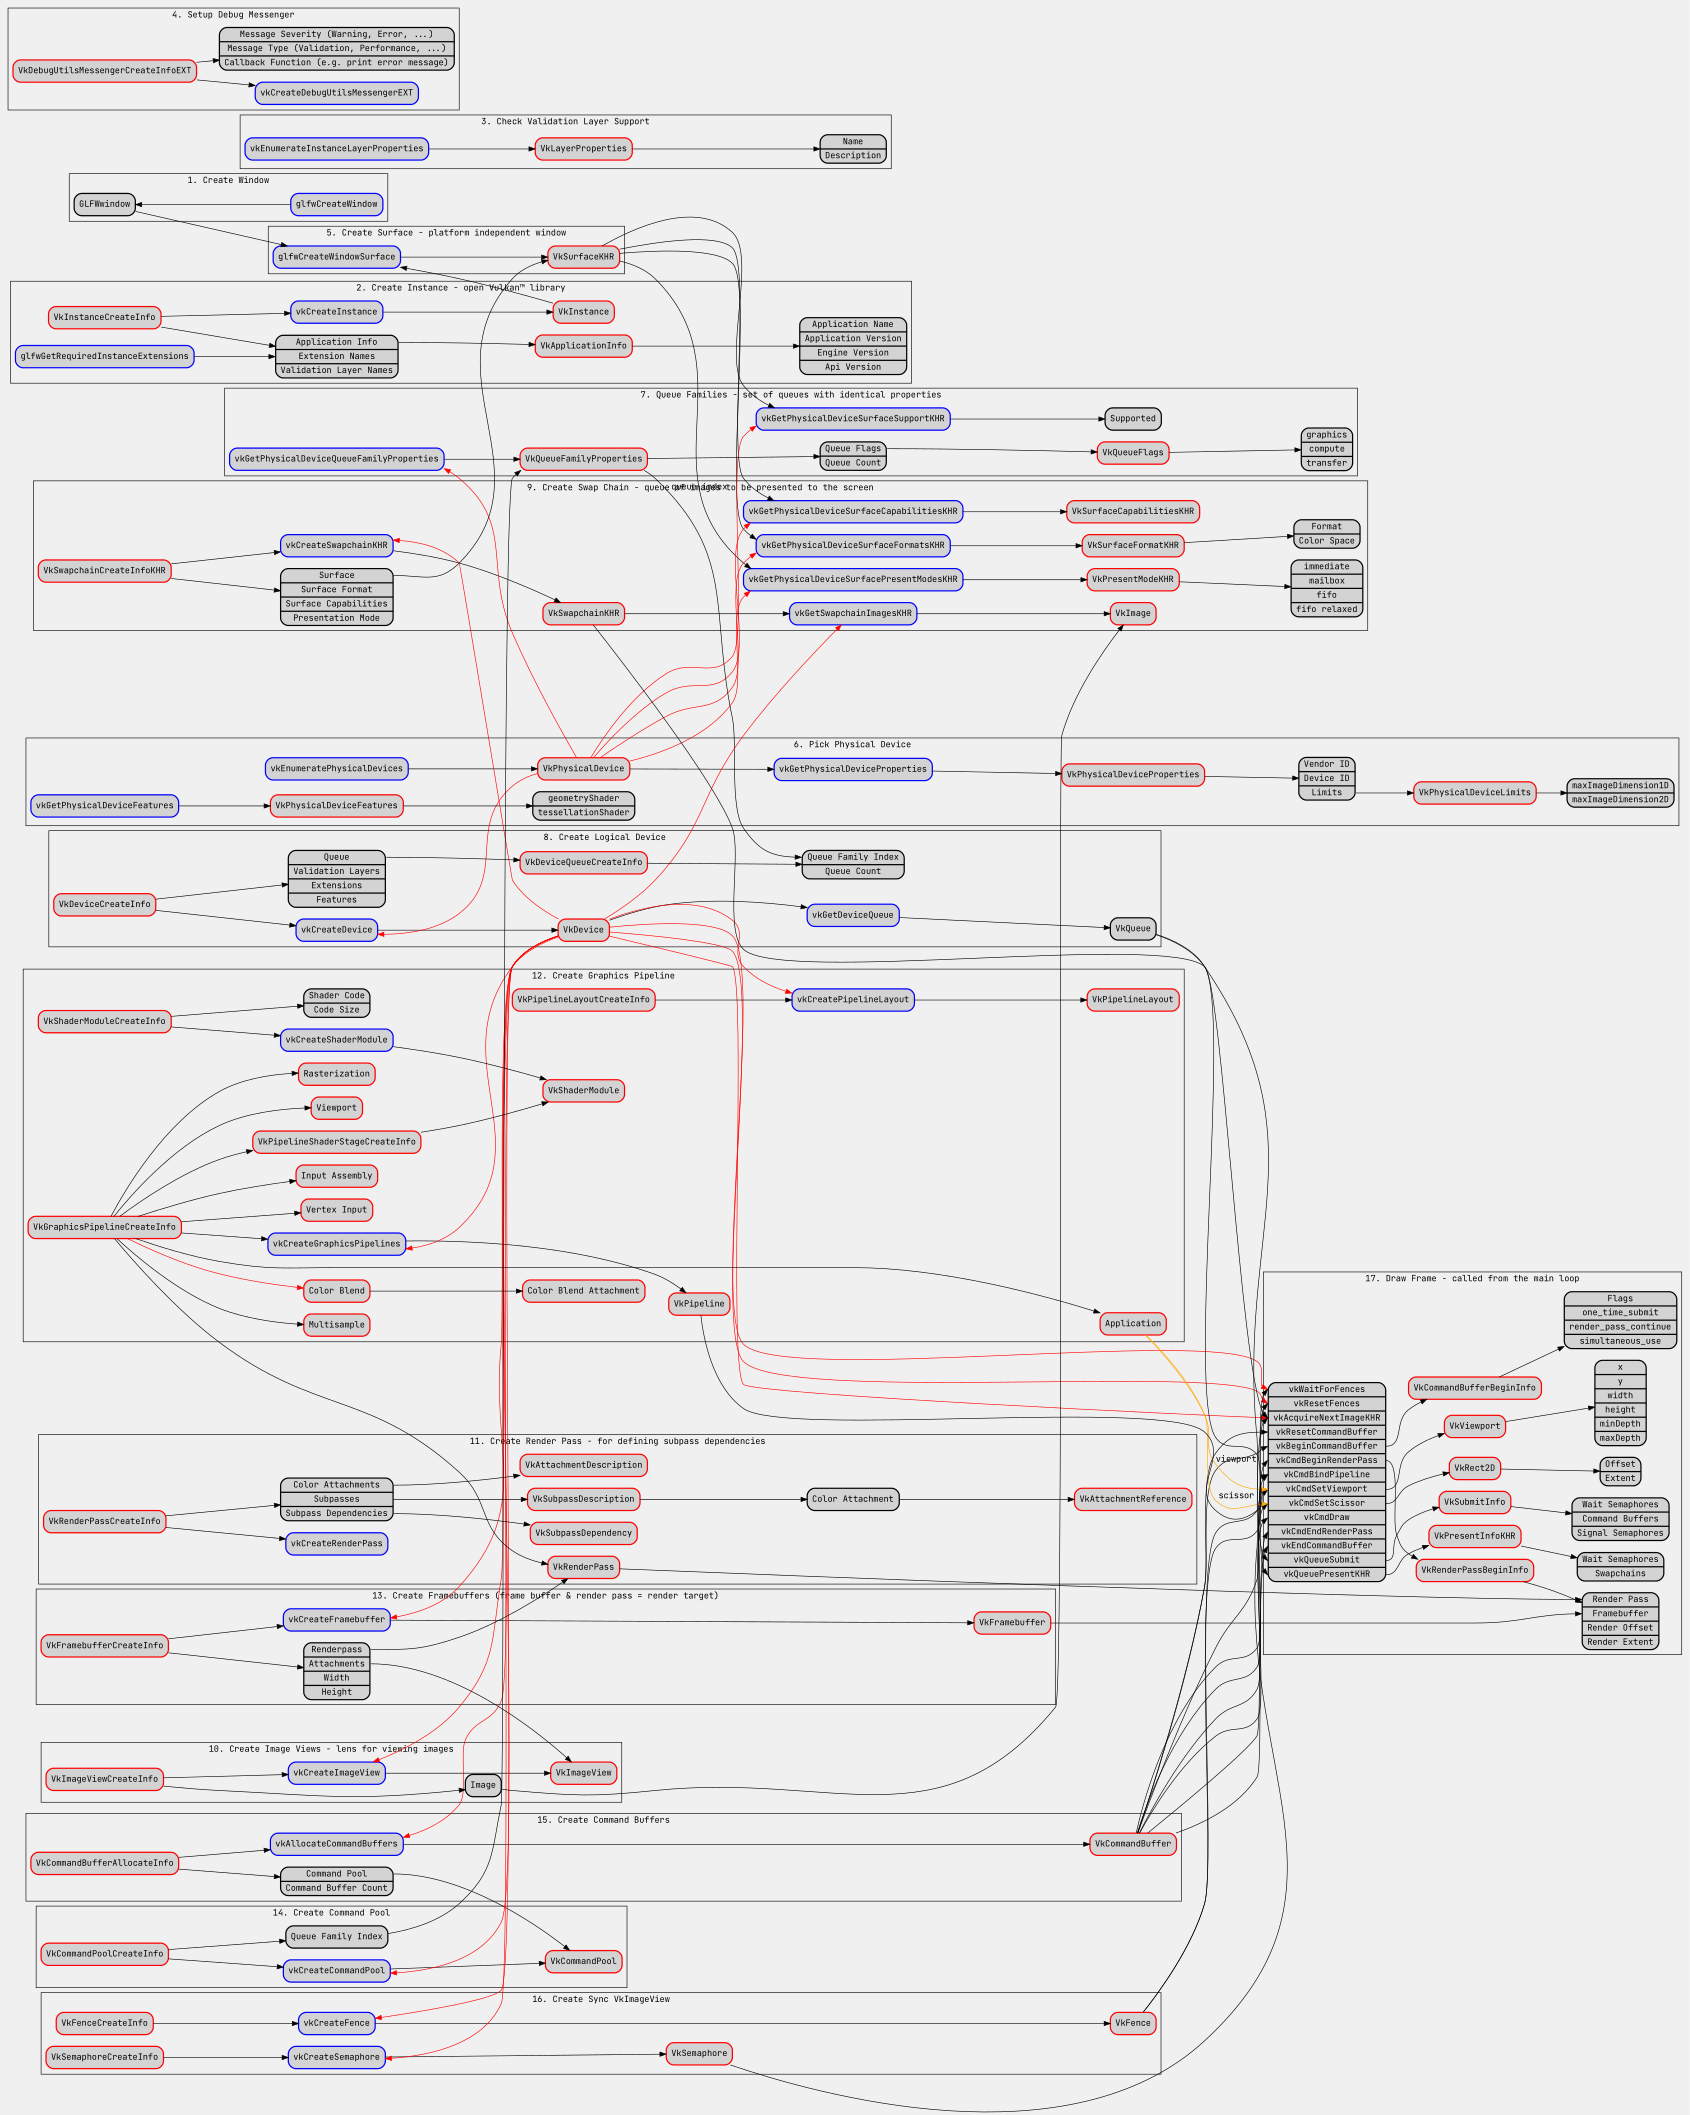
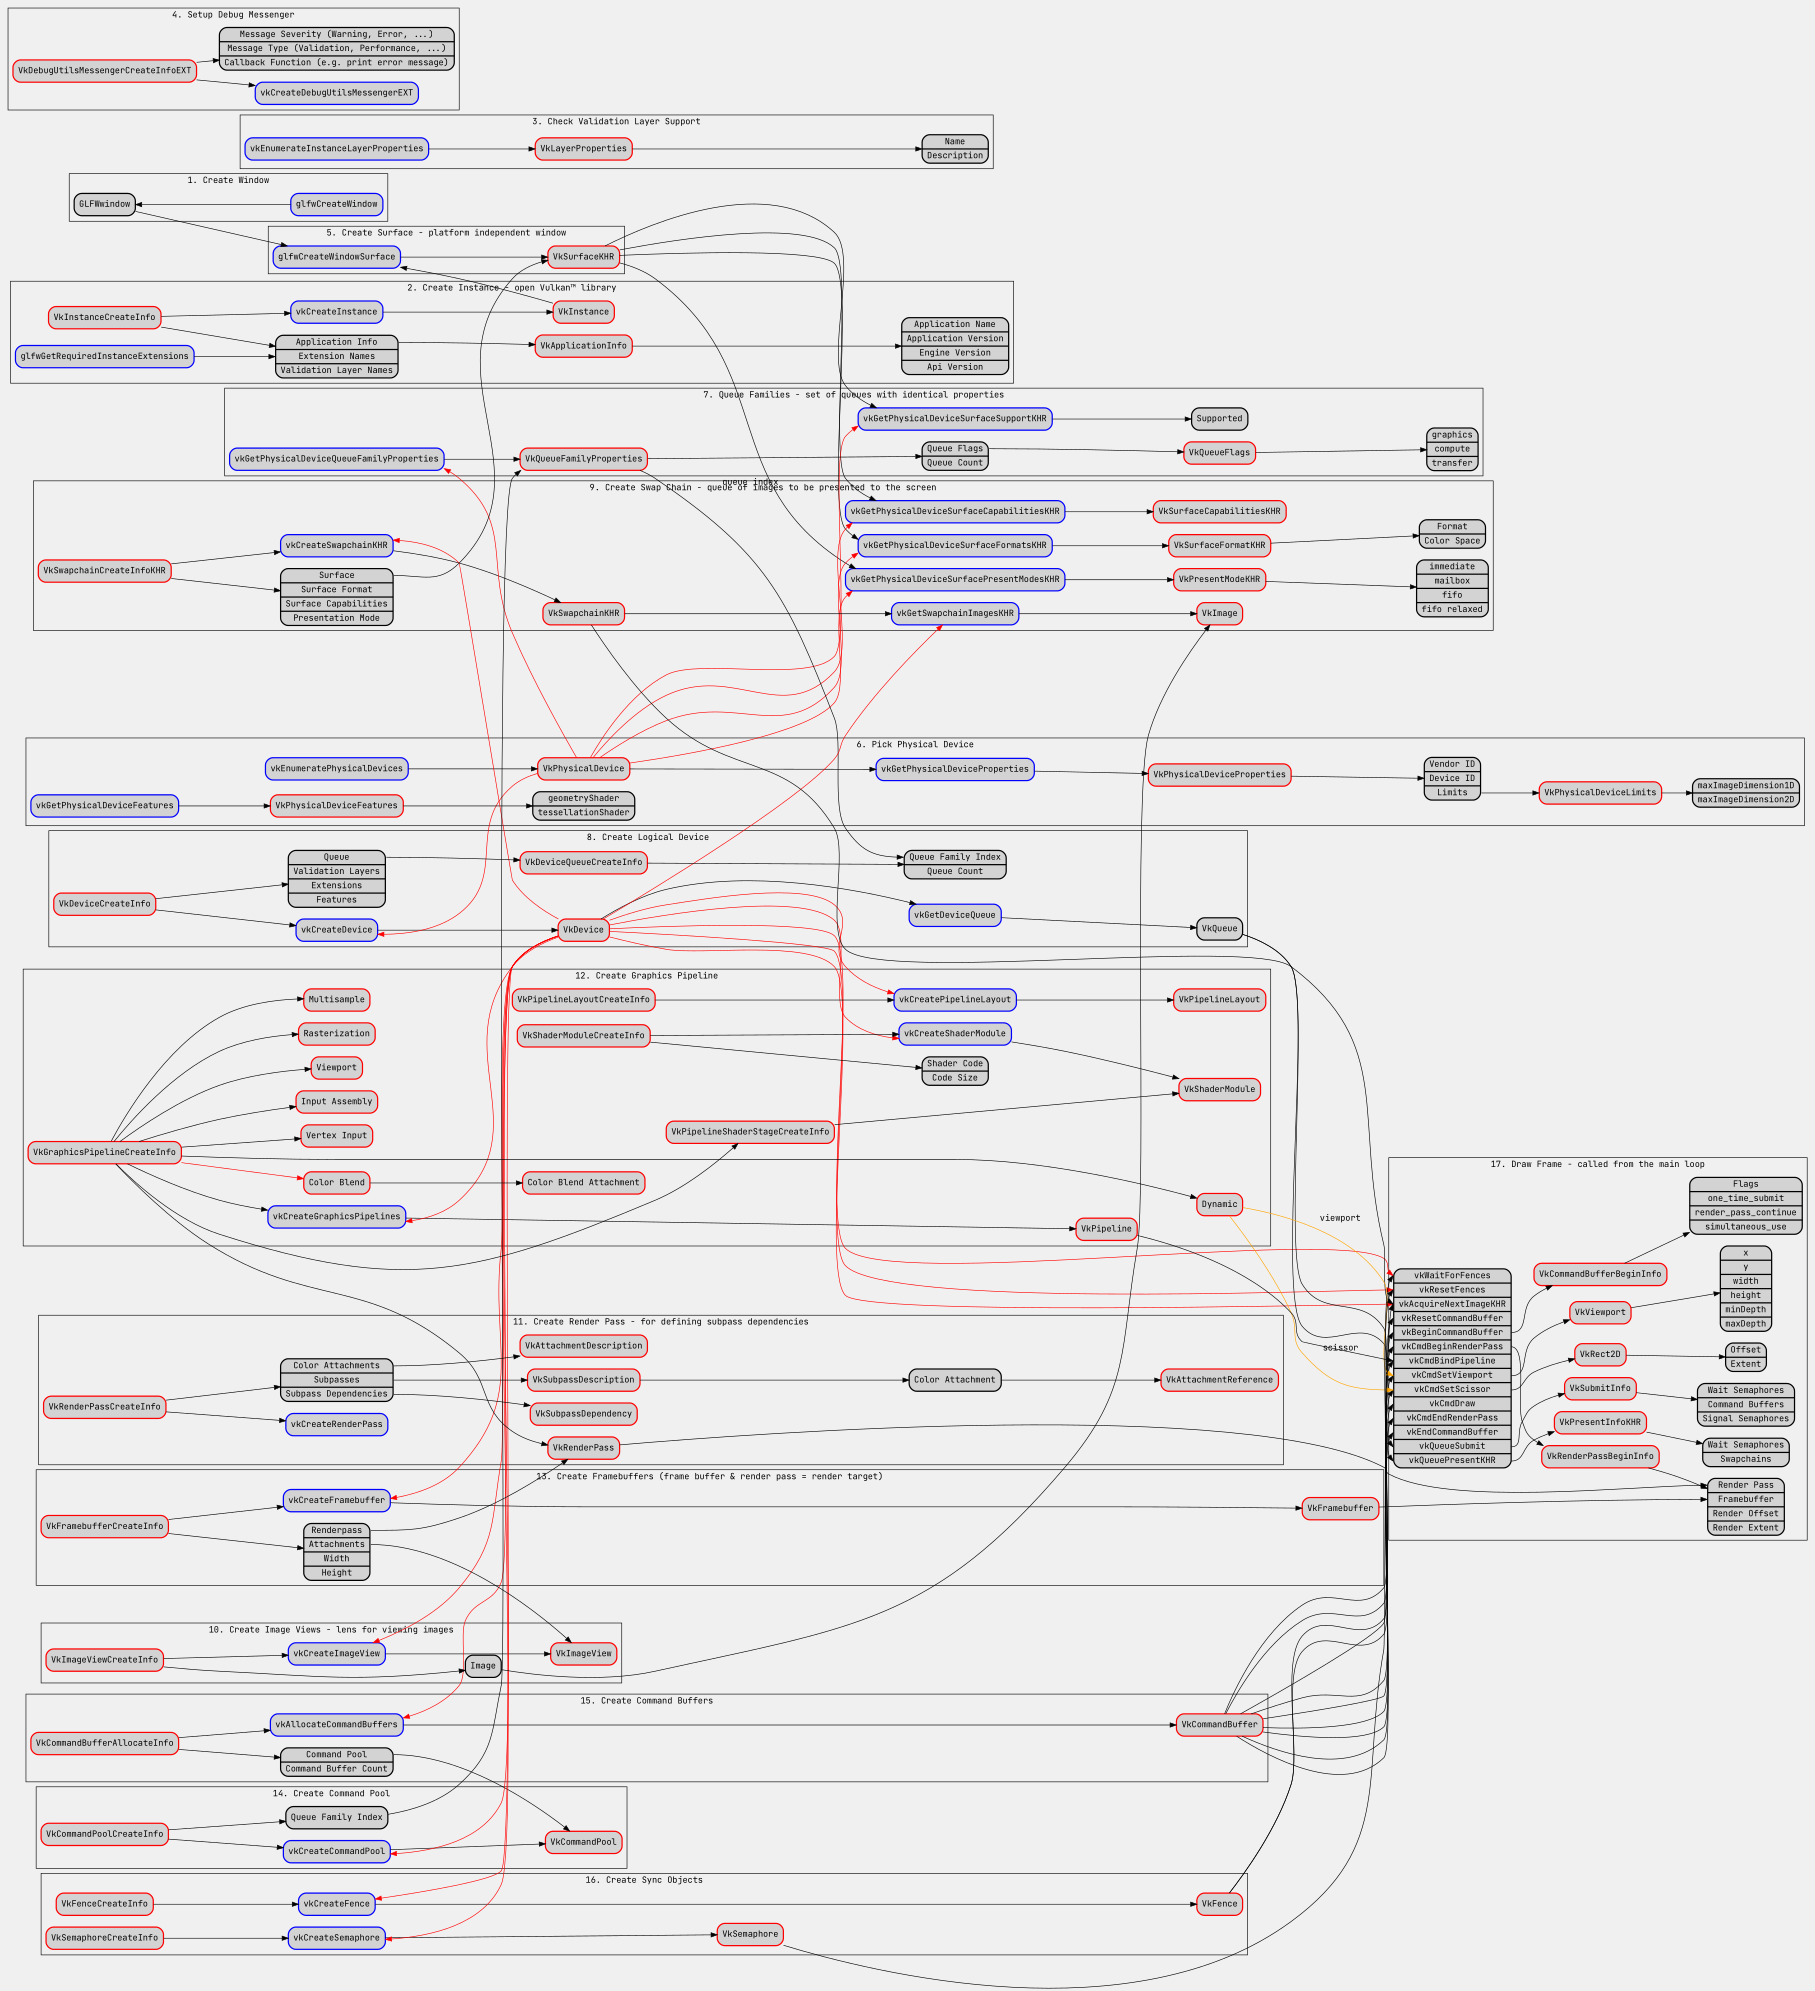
none -> (799, 908)
(1133, 1324) -> (1220, 1205)
(601, 2000) -> (644, 1880)
